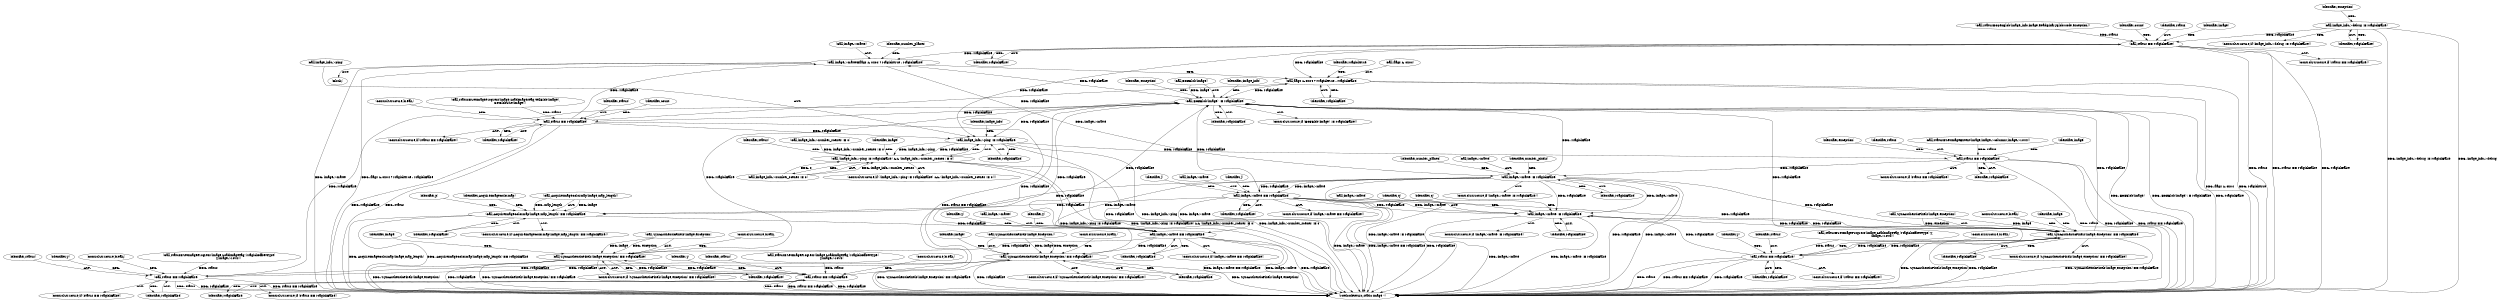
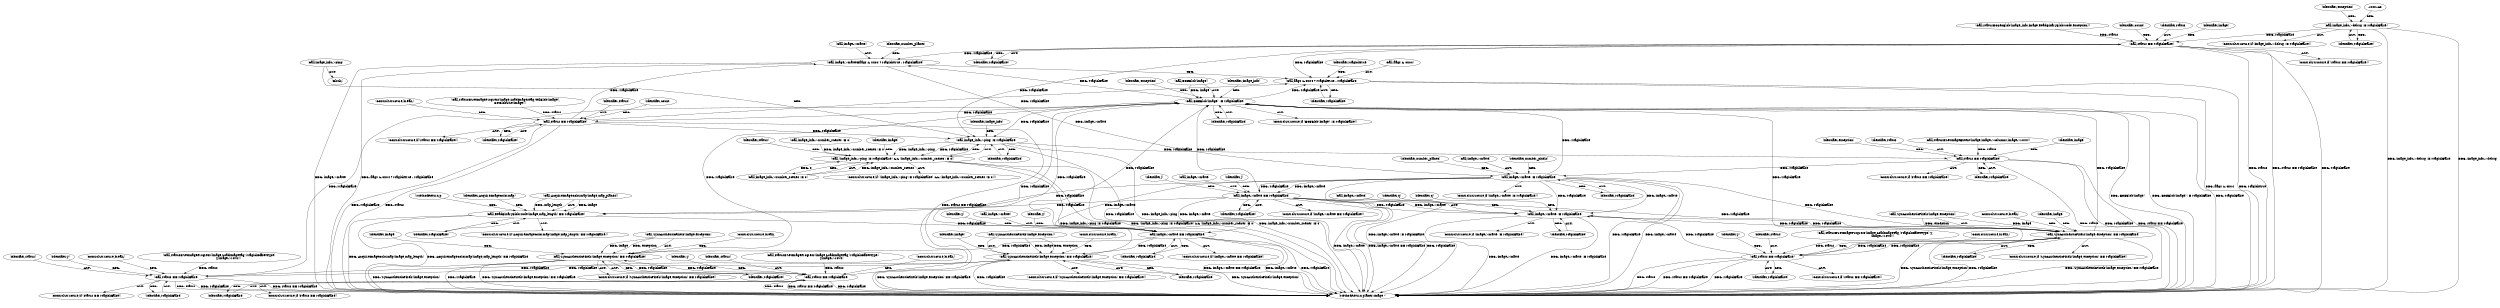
none -> (2375, 7)
(2321, 35) -> (2321, 35)
(573, 64) -> (328, 72)
(1257, 88) -> (1275, 94)
(798, 102) -> (798, 102)
(429, 196) -> (429, 196)
(581, 196) -> (581, 196)
(536, 214) -> (536, 214)
(1363, 296) -> (1363, 296)
